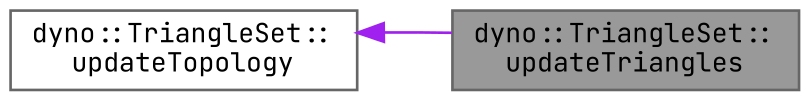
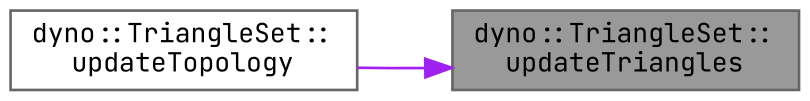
(418, 32) -> (391, 68)
